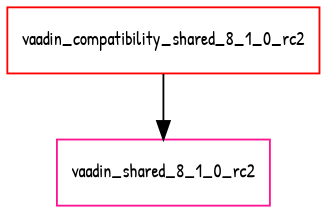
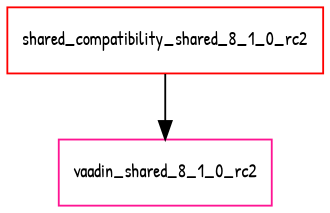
(163, 40) -> (165, 40)
